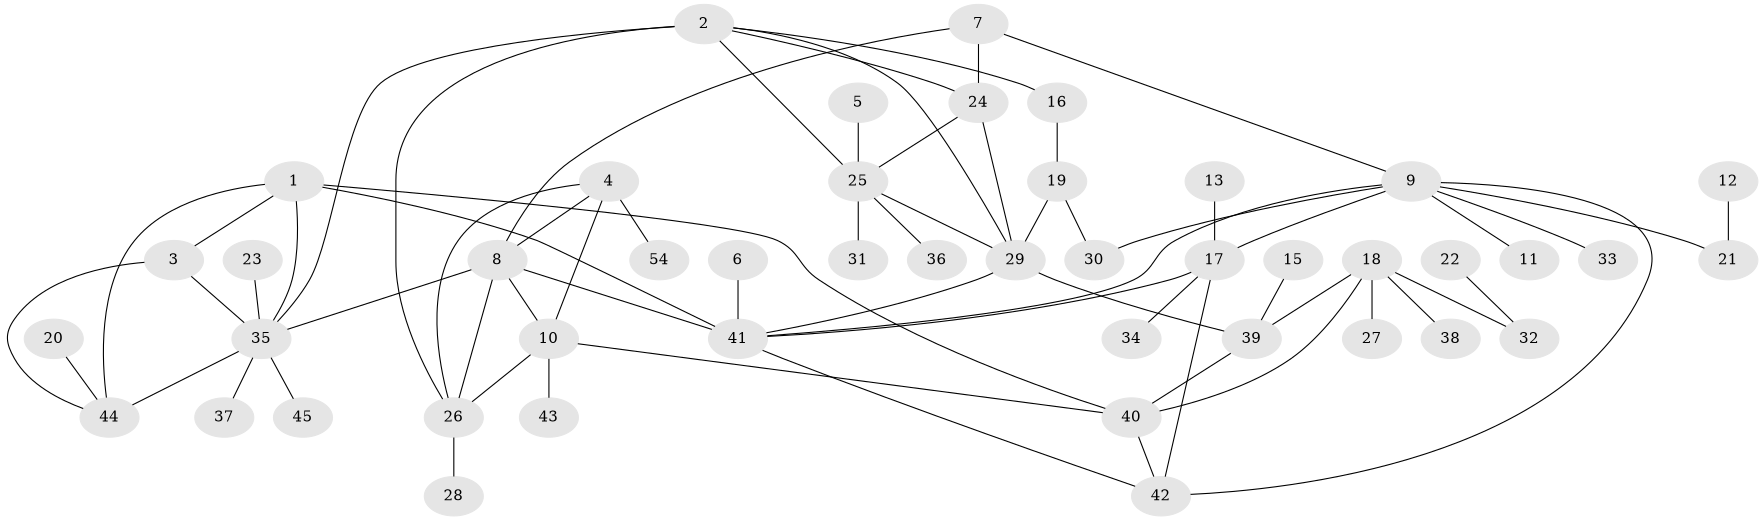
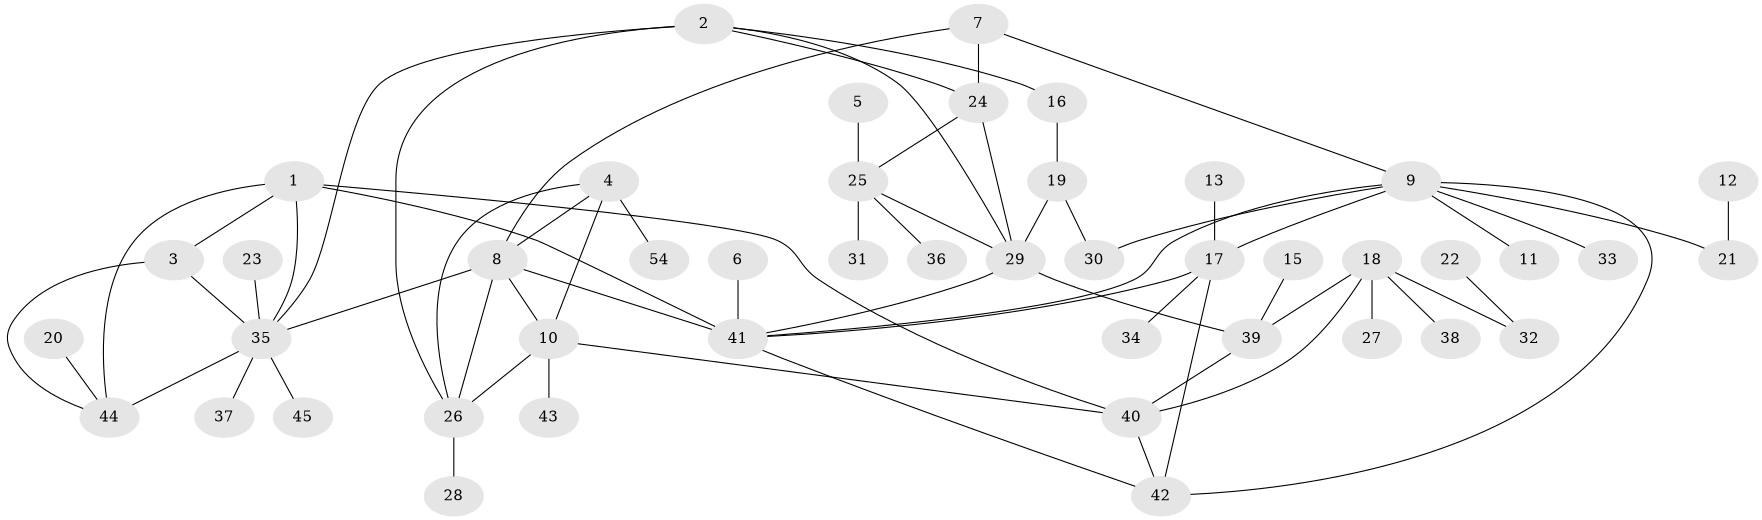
(781, 103) -> none
